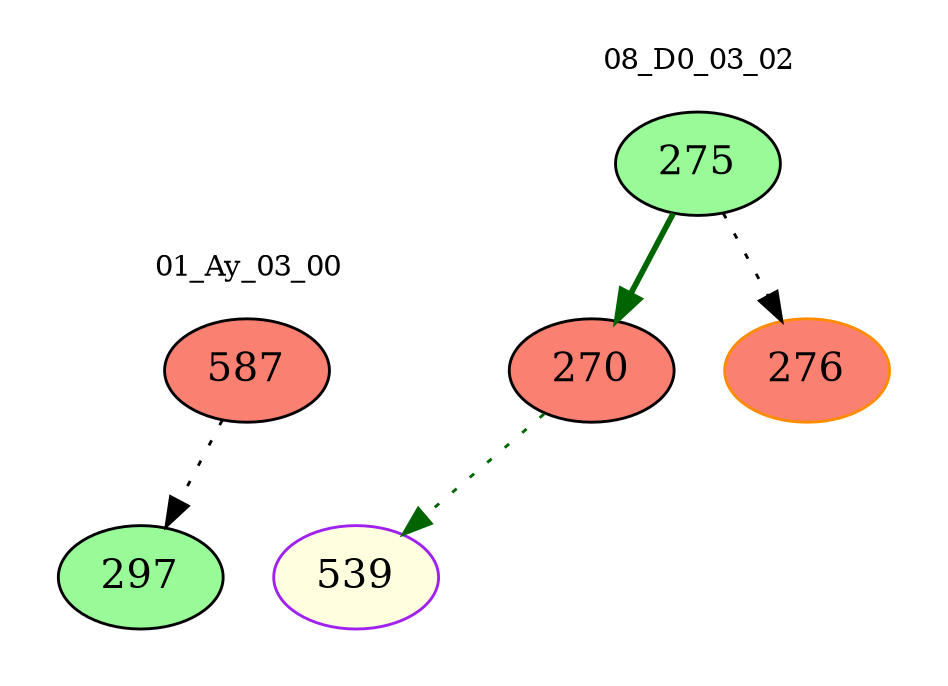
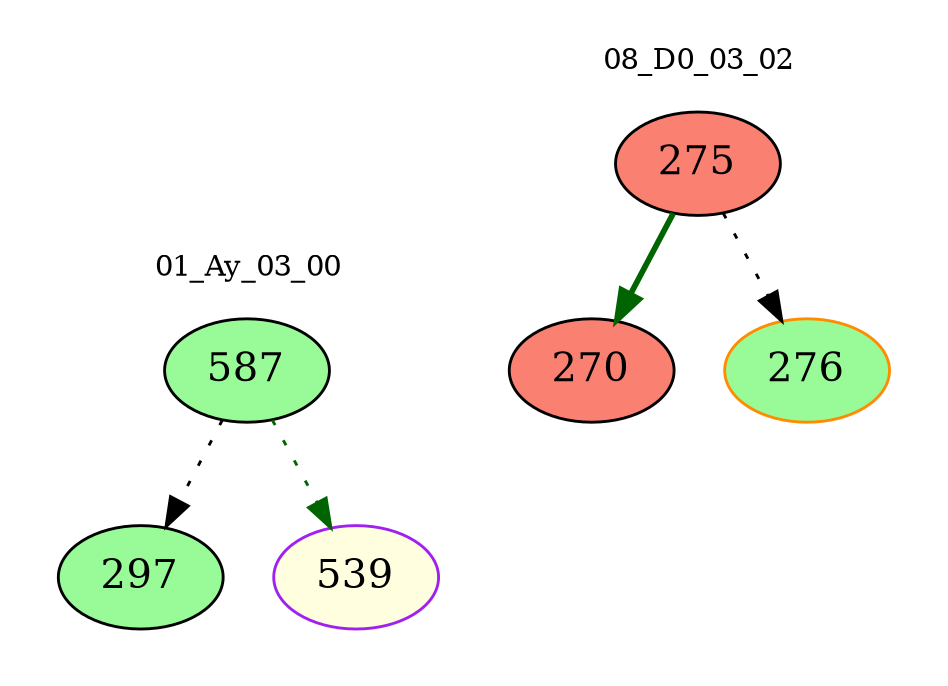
(698, 164) -> (698, 164)
(247, 371) -> (247, 371)
(807, 371) -> (807, 371)
(485, 465) -> (295, 461)
